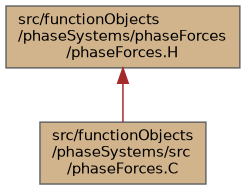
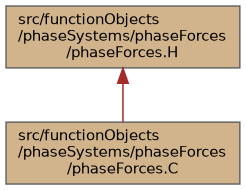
(123, 153) -> (123, 153)
